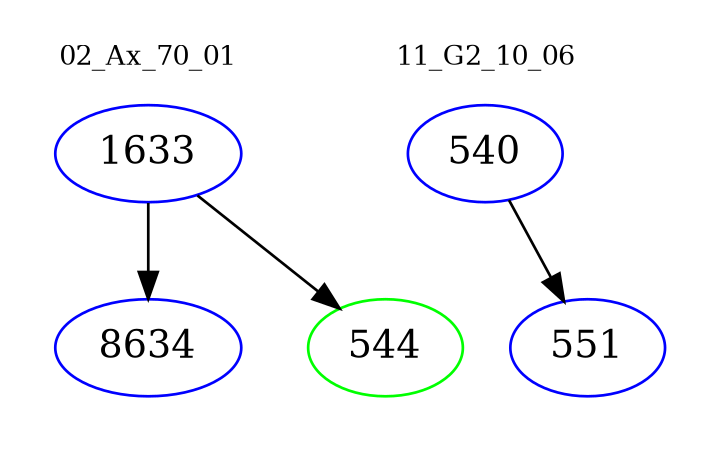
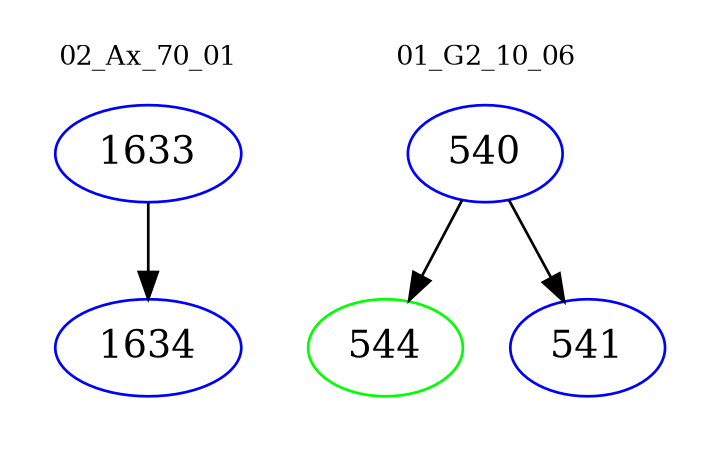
(487, 58) -> (487, 58)
(246, 234) -> (442, 238)
(148, 348) -> (148, 348)
(588, 348) -> (588, 348)
